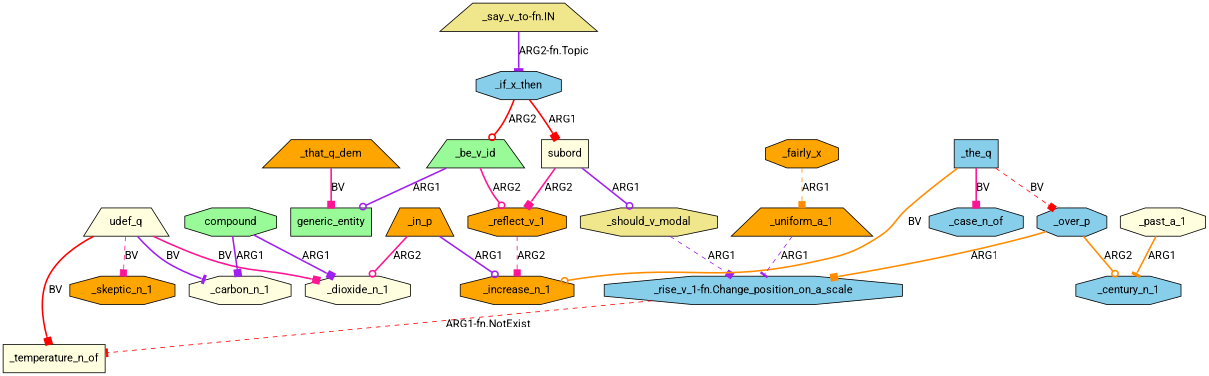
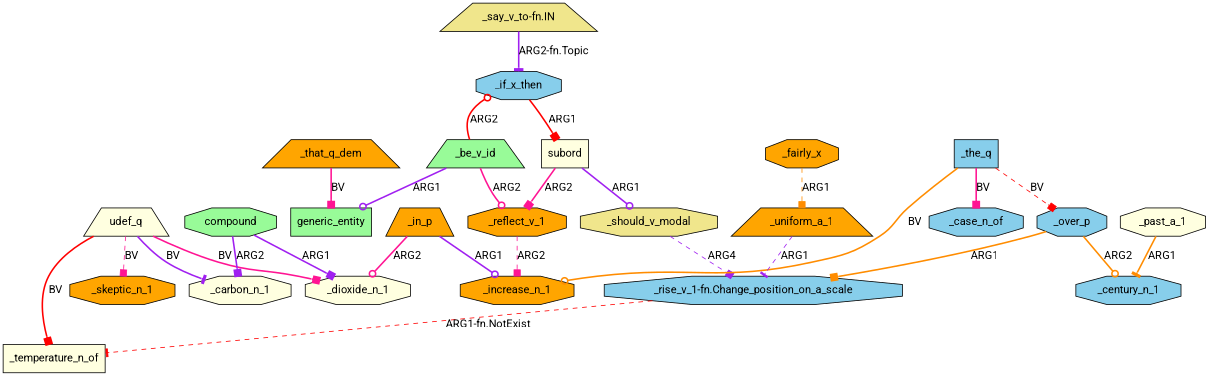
(506, 118) -> (469, 116)
(250, 256) -> (250, 256)
(722, 256) -> (722, 256)
